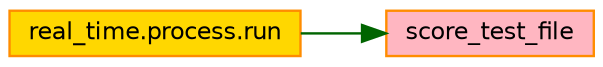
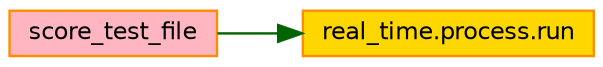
(331, 33) -> (248, 33)
